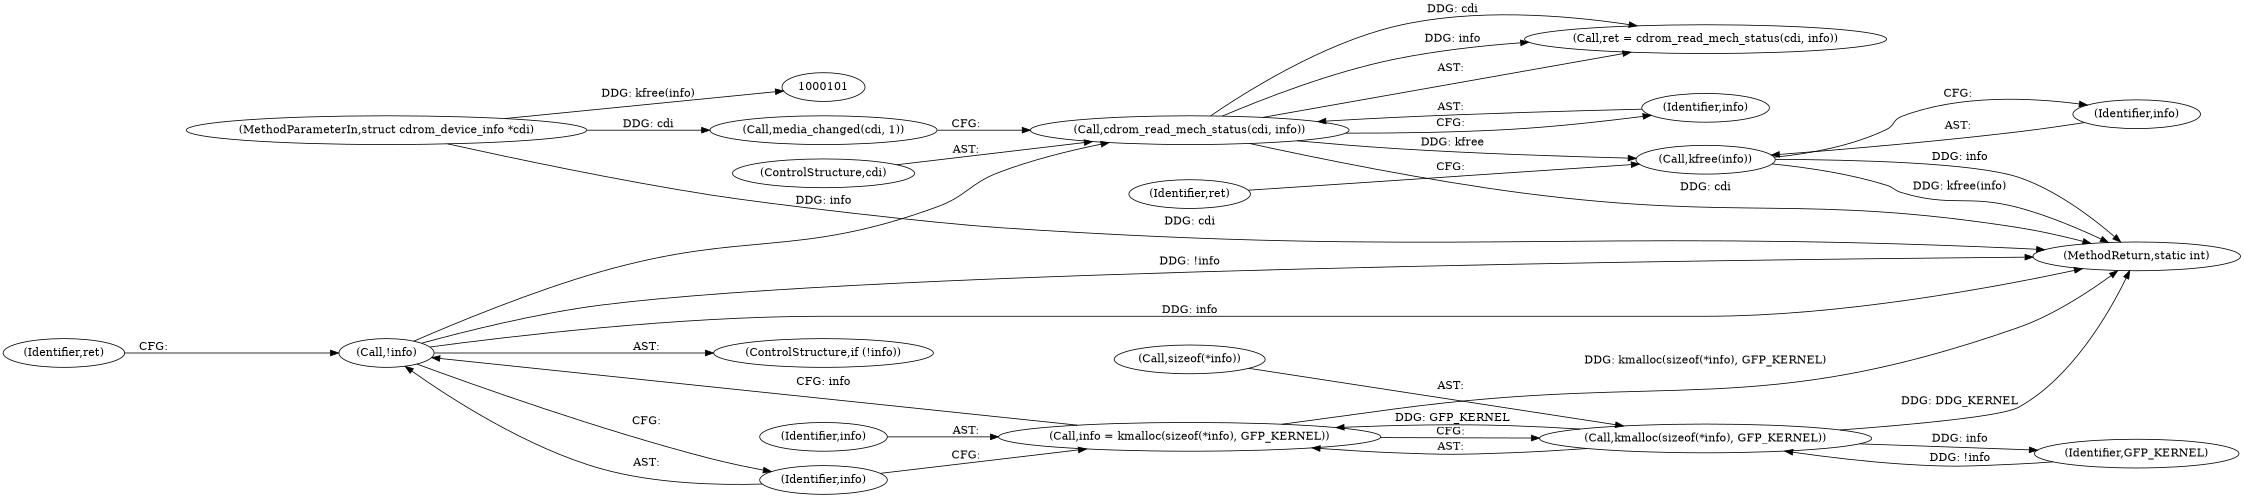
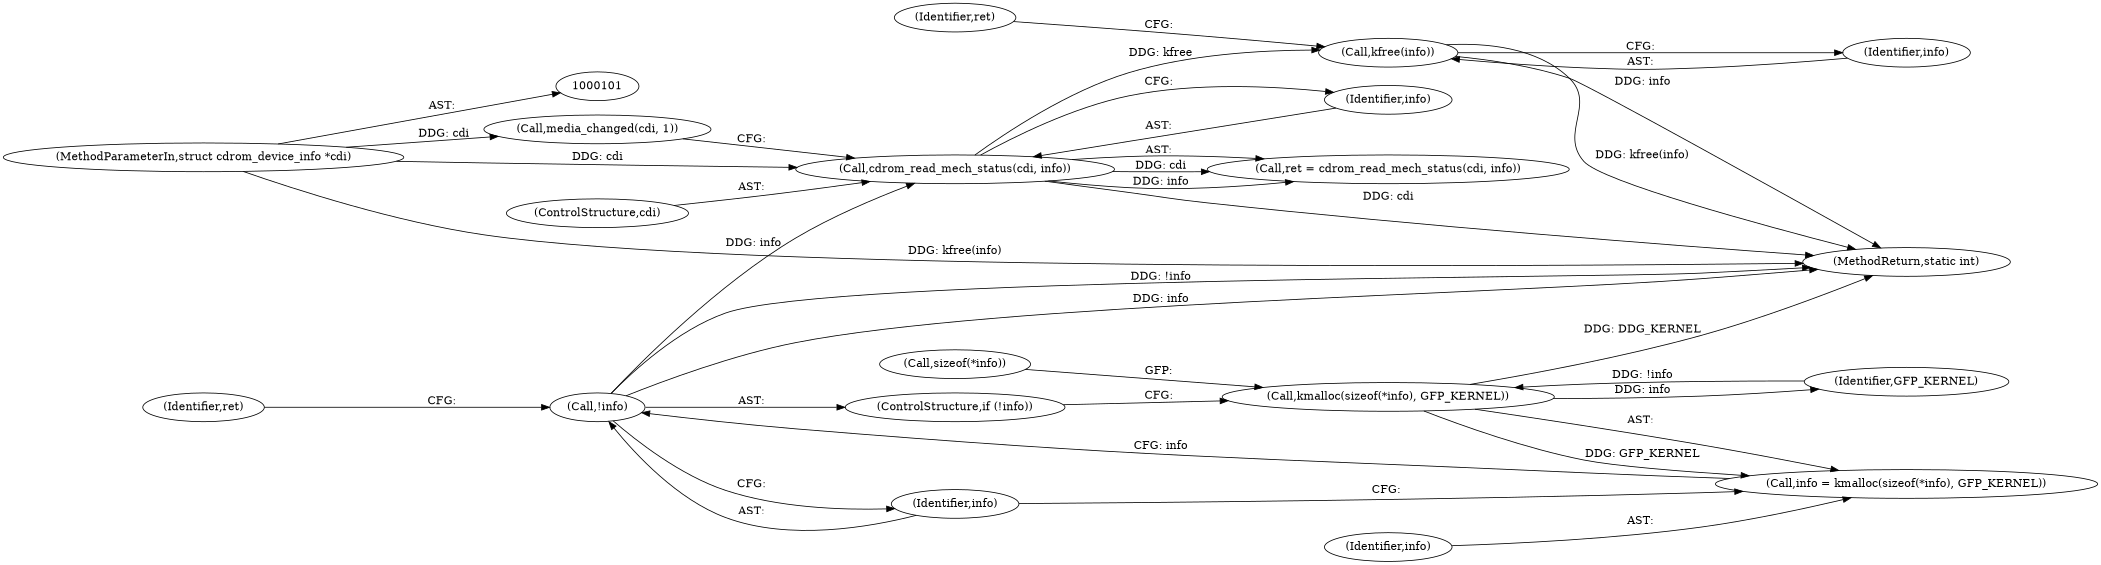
(648, 94) -> (444, 106)
none -> (593, 165)
(1190, 222) -> (955, 251)
(1453, 386) -> (1161, 371)
(1706, 389) -> none
(1456, 438) -> (1142, 403)
